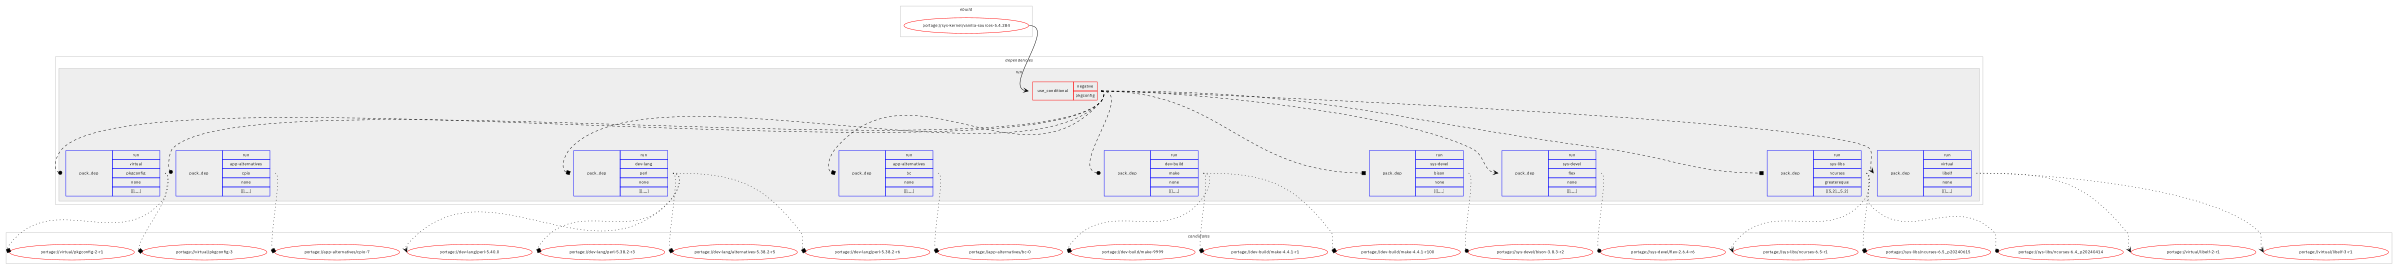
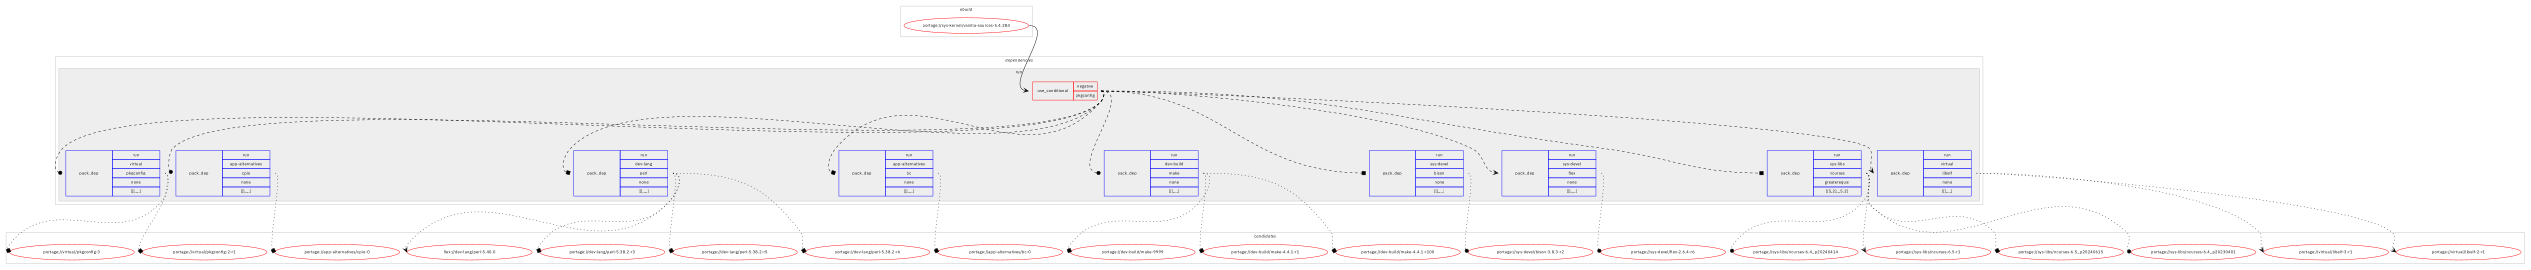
(337, 252) -> (337, 252)
(470, 252) -> (470, 252)
(735, 252) -> (735, 252)
none -> (2194, 252)
